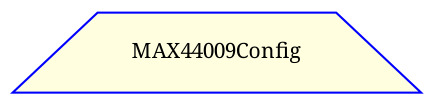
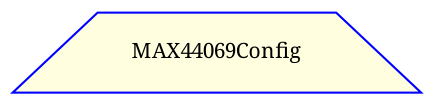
(217, 53) -> (217, 53)
